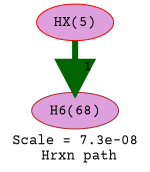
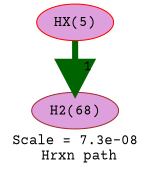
(75, 111) -> (75, 111)
